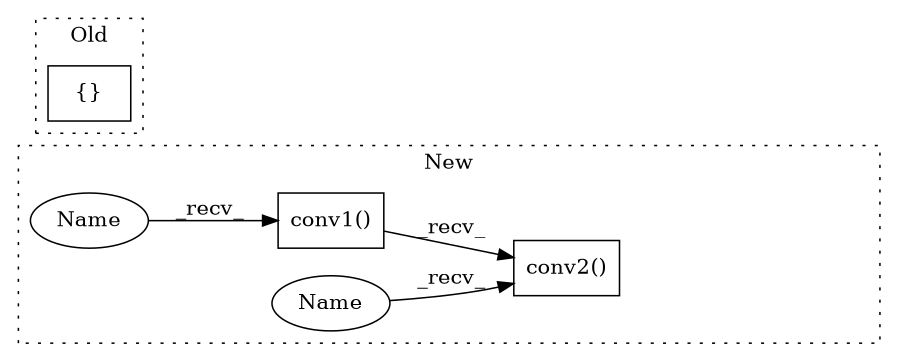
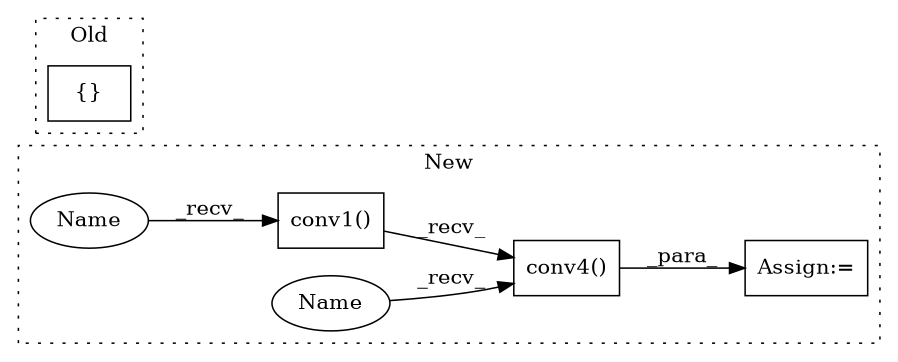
(567, 268) -> (567, 268)
none -> (806, 268)
